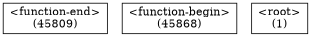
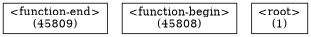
(180, 18) -> (180, 18)
